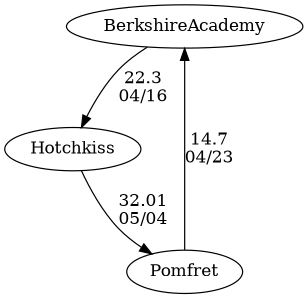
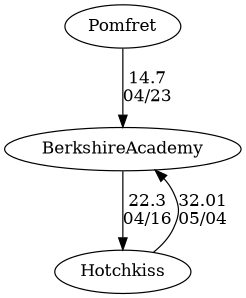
(106, 213) -> (177, 218)
